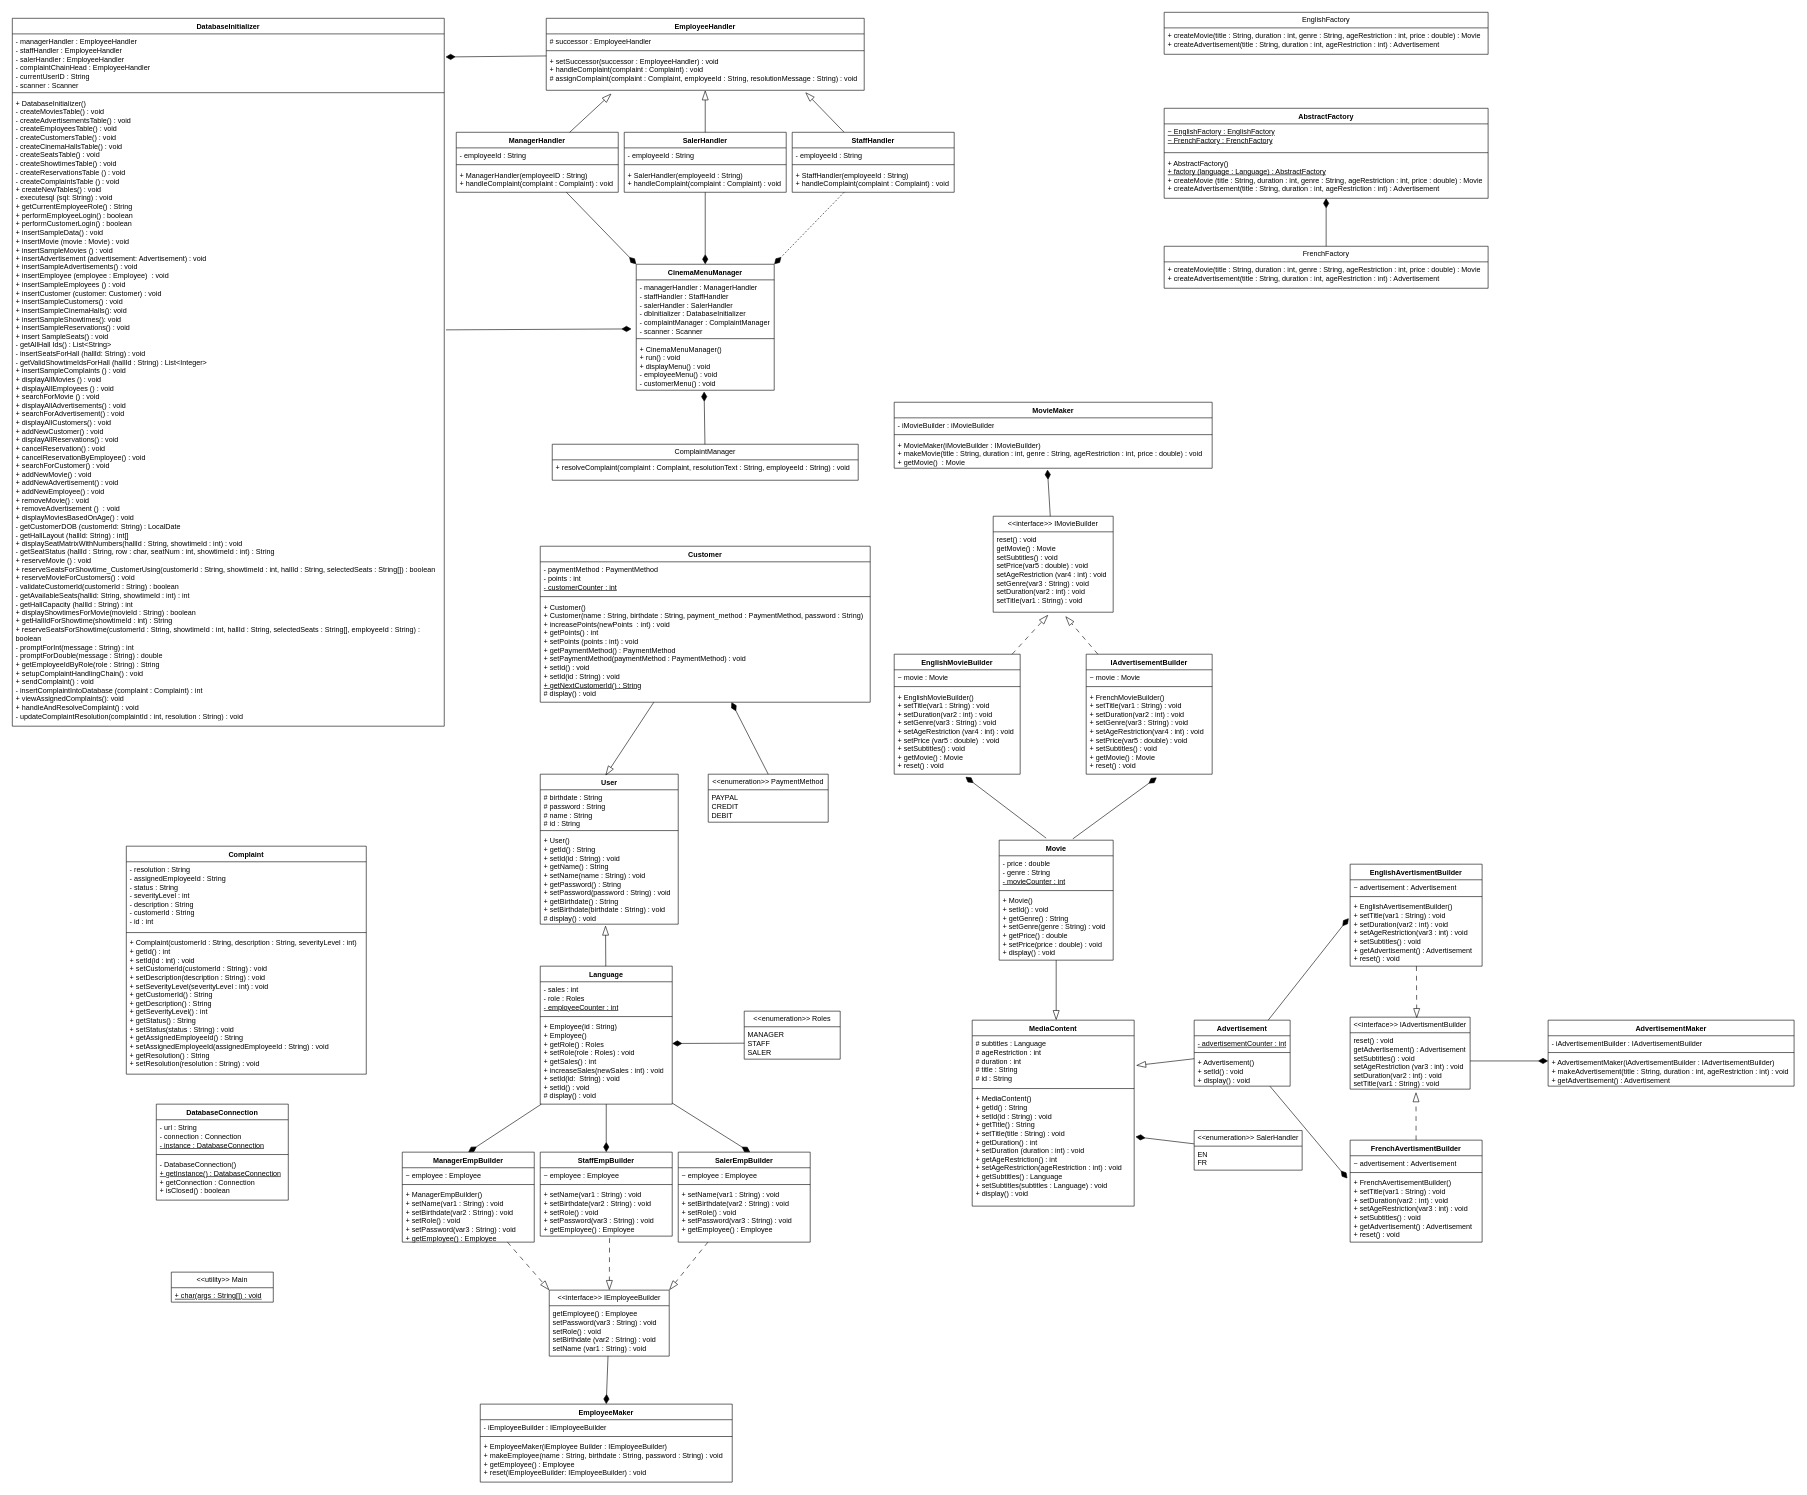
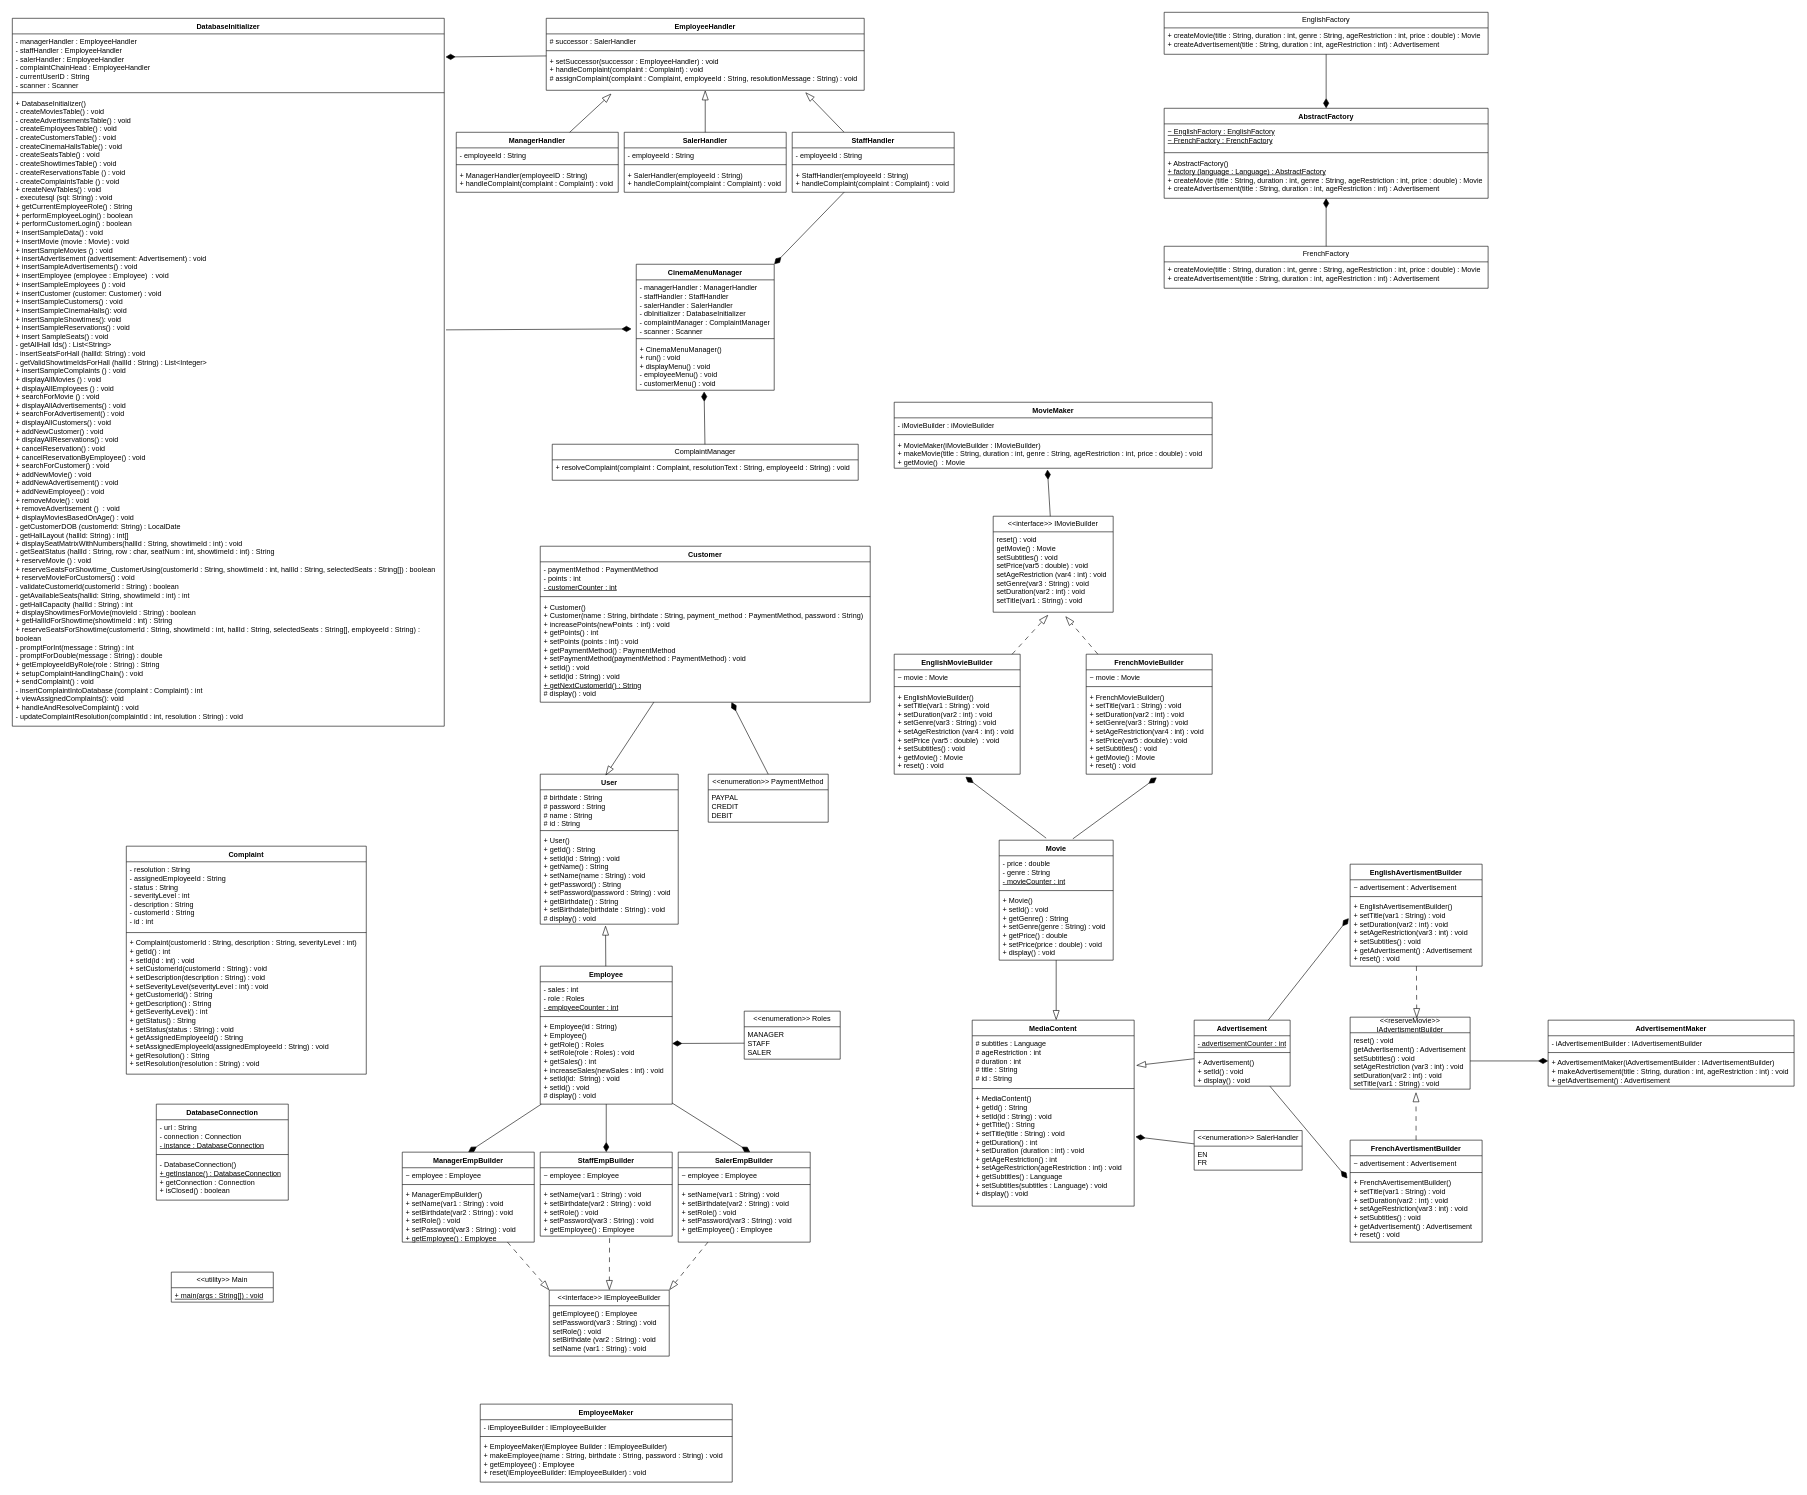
(603, 42) -> (597, 42)
none -> (1326, 98)
(812, 226) -> (812, 226)
(602, 229) -> none
(705, 254) -> none
(1149, 663) -> (1149, 663)
(606, 975) -> (606, 975)
(1410, 1025) -> (1410, 1025)
(223, 1301) -> (223, 1301)
(608, 1368) -> none
